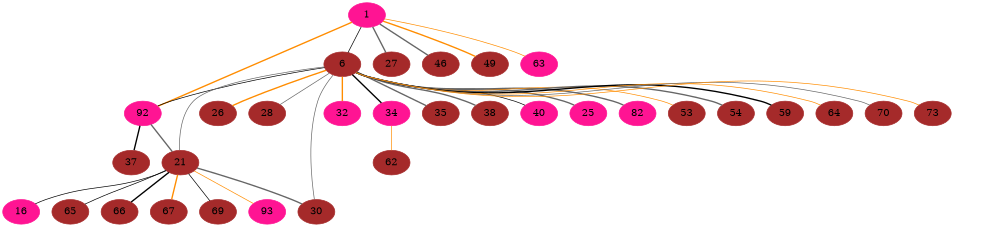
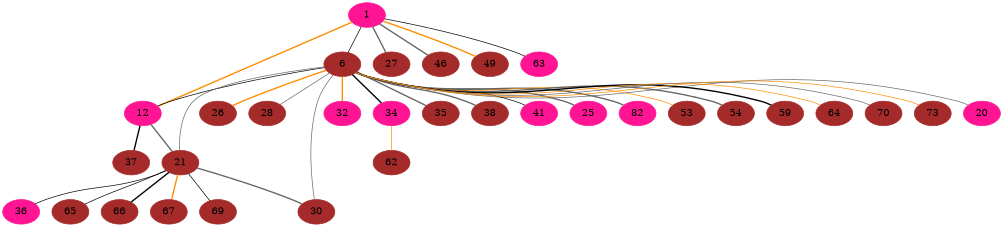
(456, 34) -> (456, 34)
(143, 113) -> (143, 113)
(539, 113) -> (539, 113)
none -> (982, 113)
(21, 212) -> (21, 212)
(267, 212) -> none
